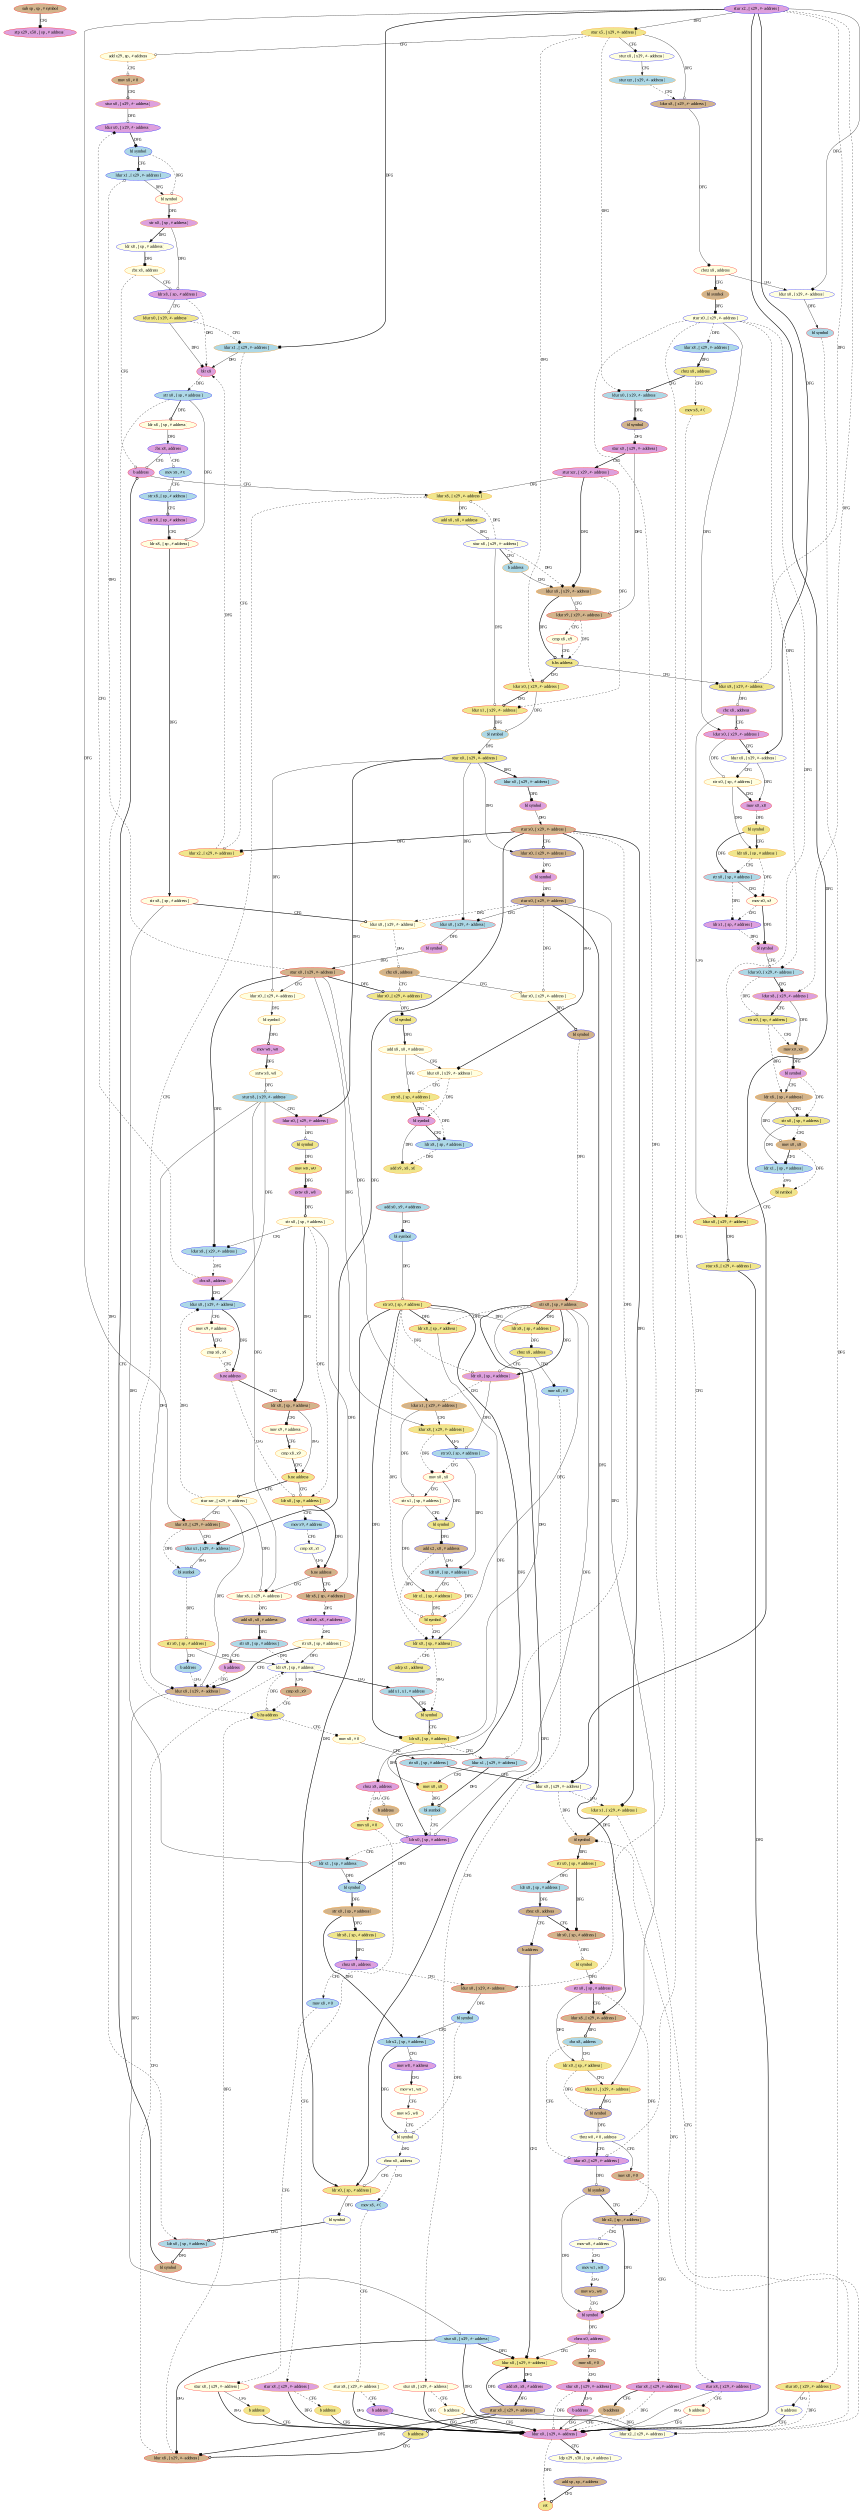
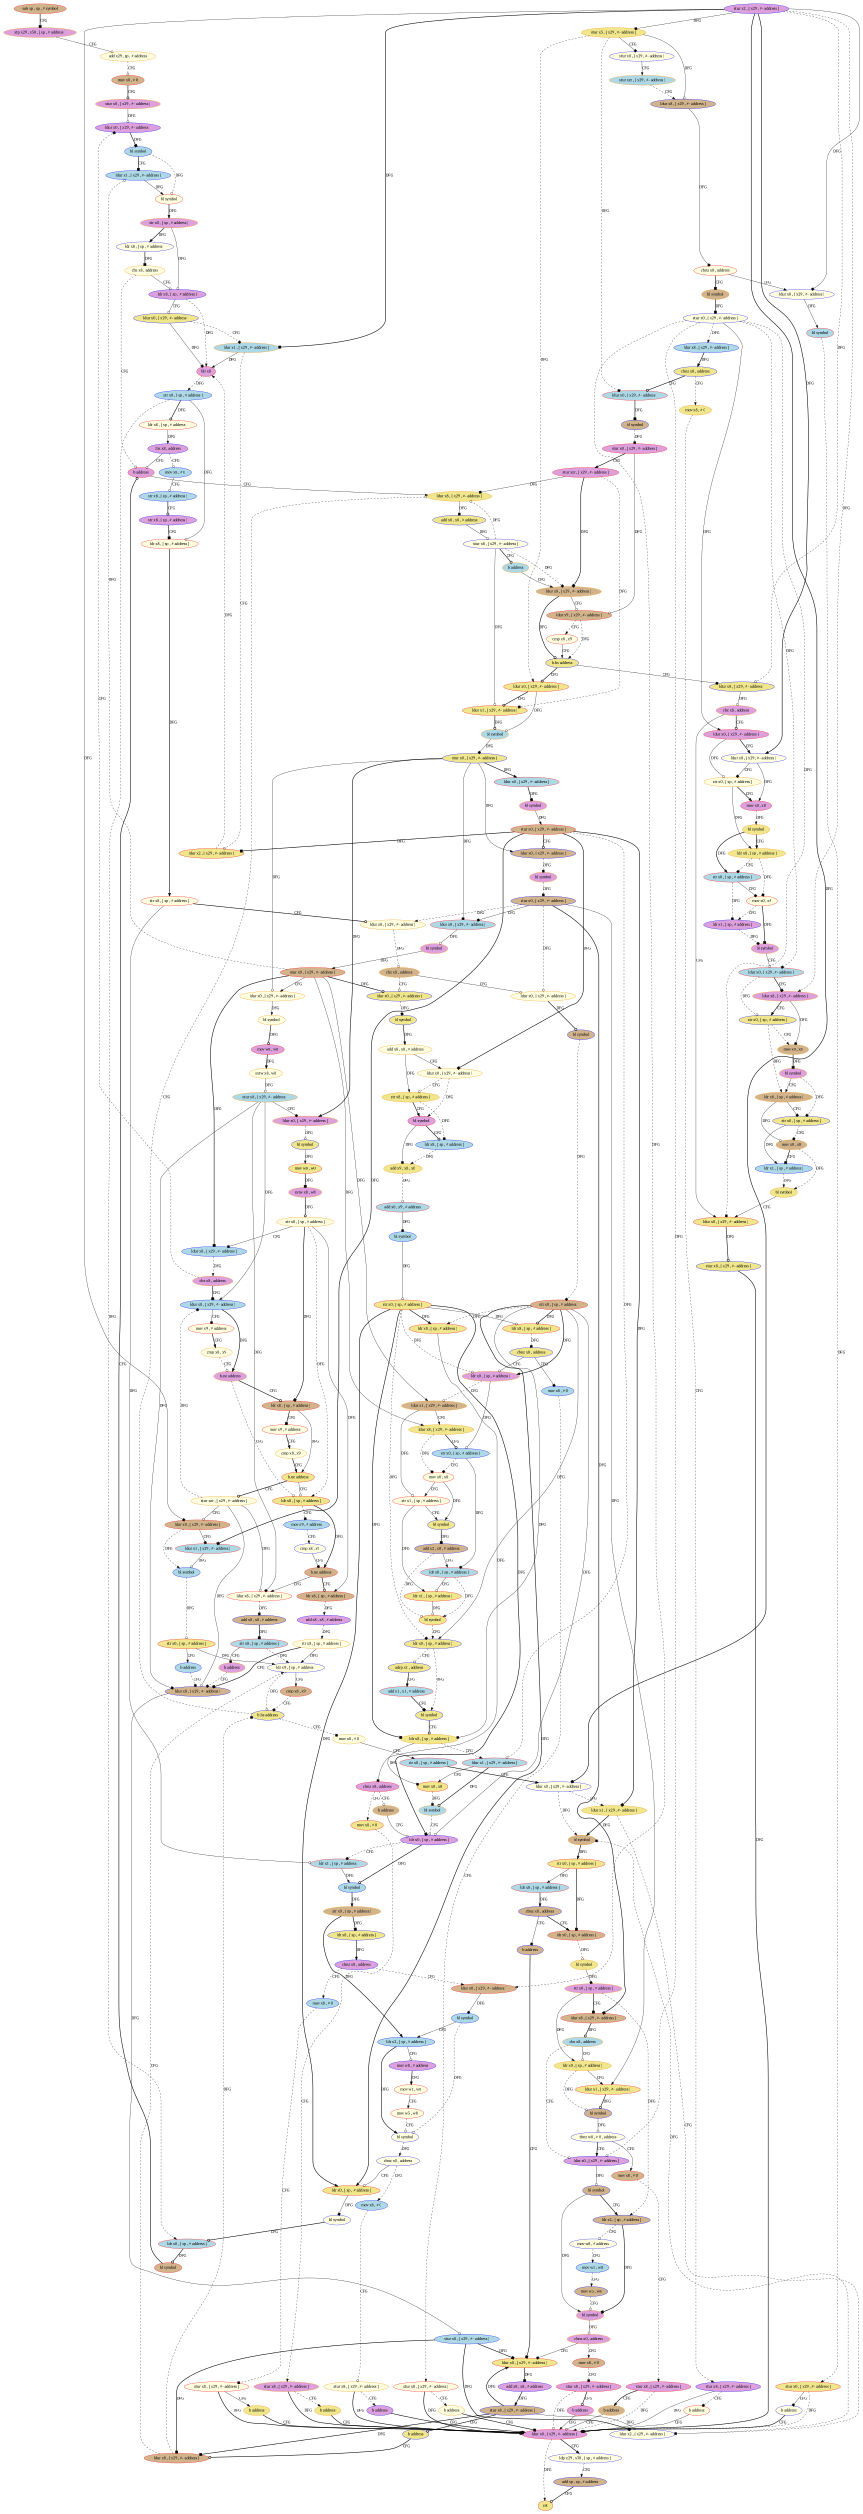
(40, 33) -> (40, 33)
(370, 44) -> (82, 44)
none -> (403, 1187)
(350, 1679) -> (408, 1678)
none -> (583, 2469)
